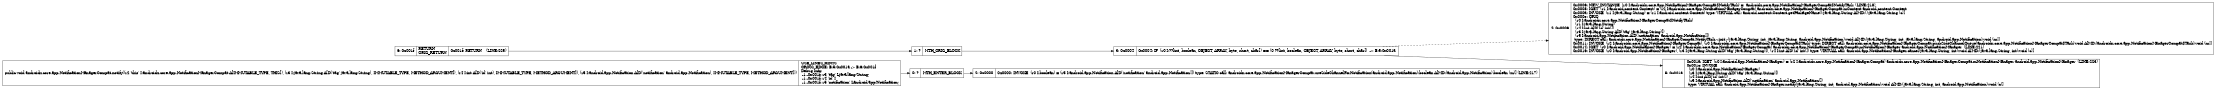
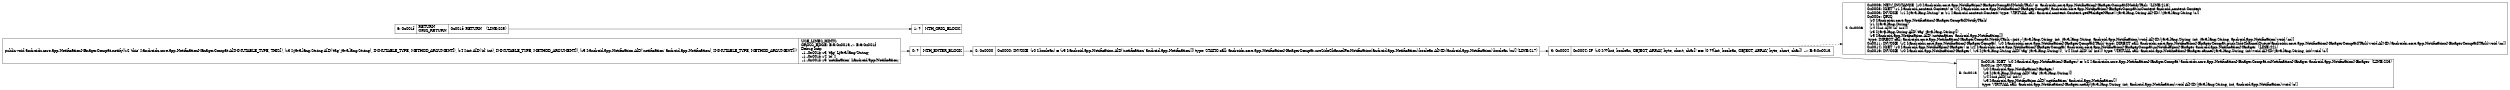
(1037, 51) -> (1543, 51)
